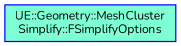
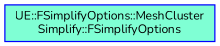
(90, 23) -> (110, 23)
